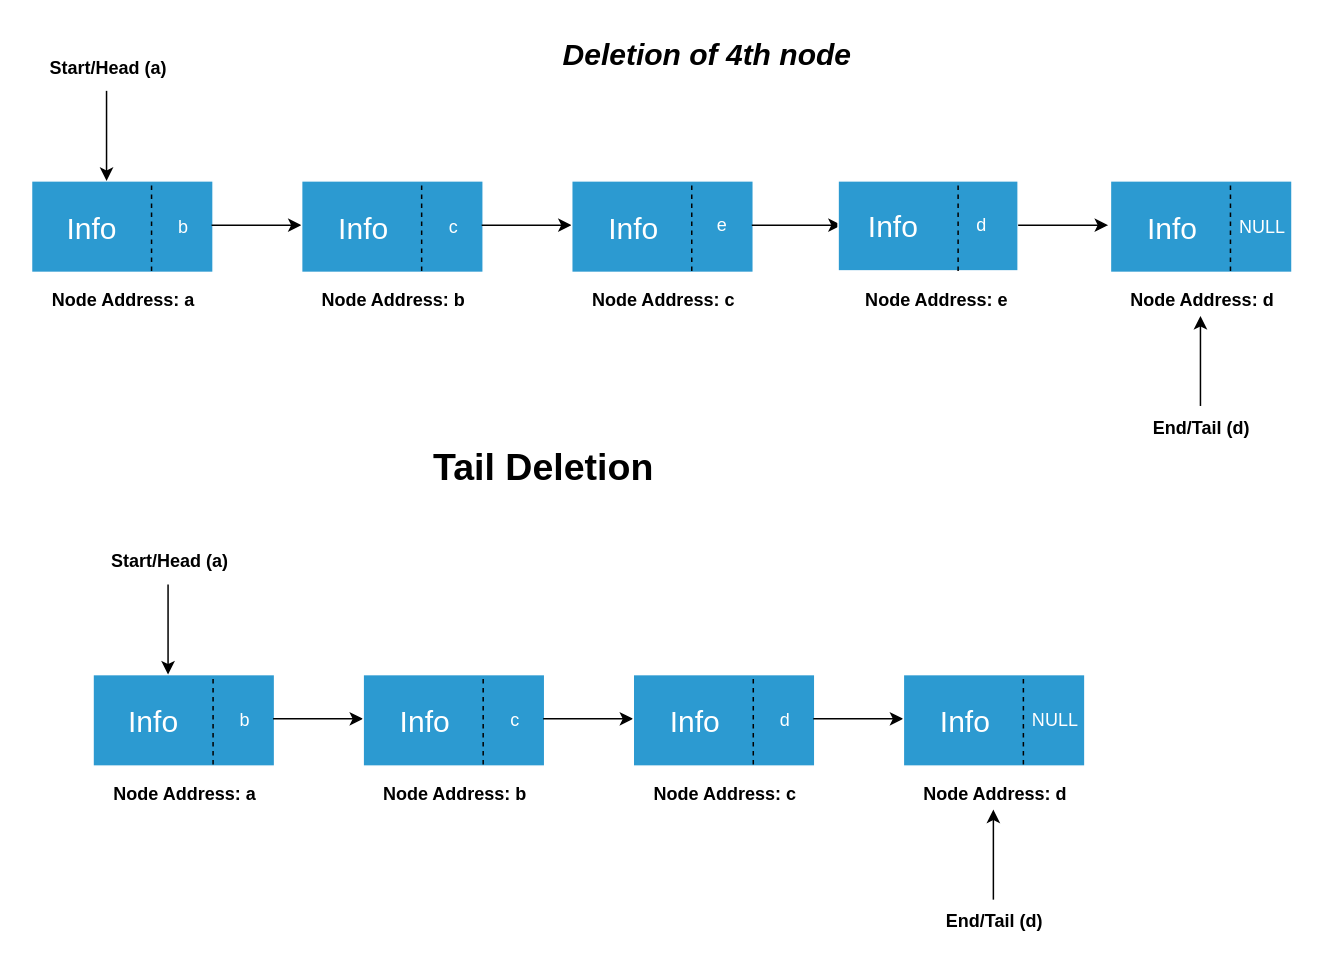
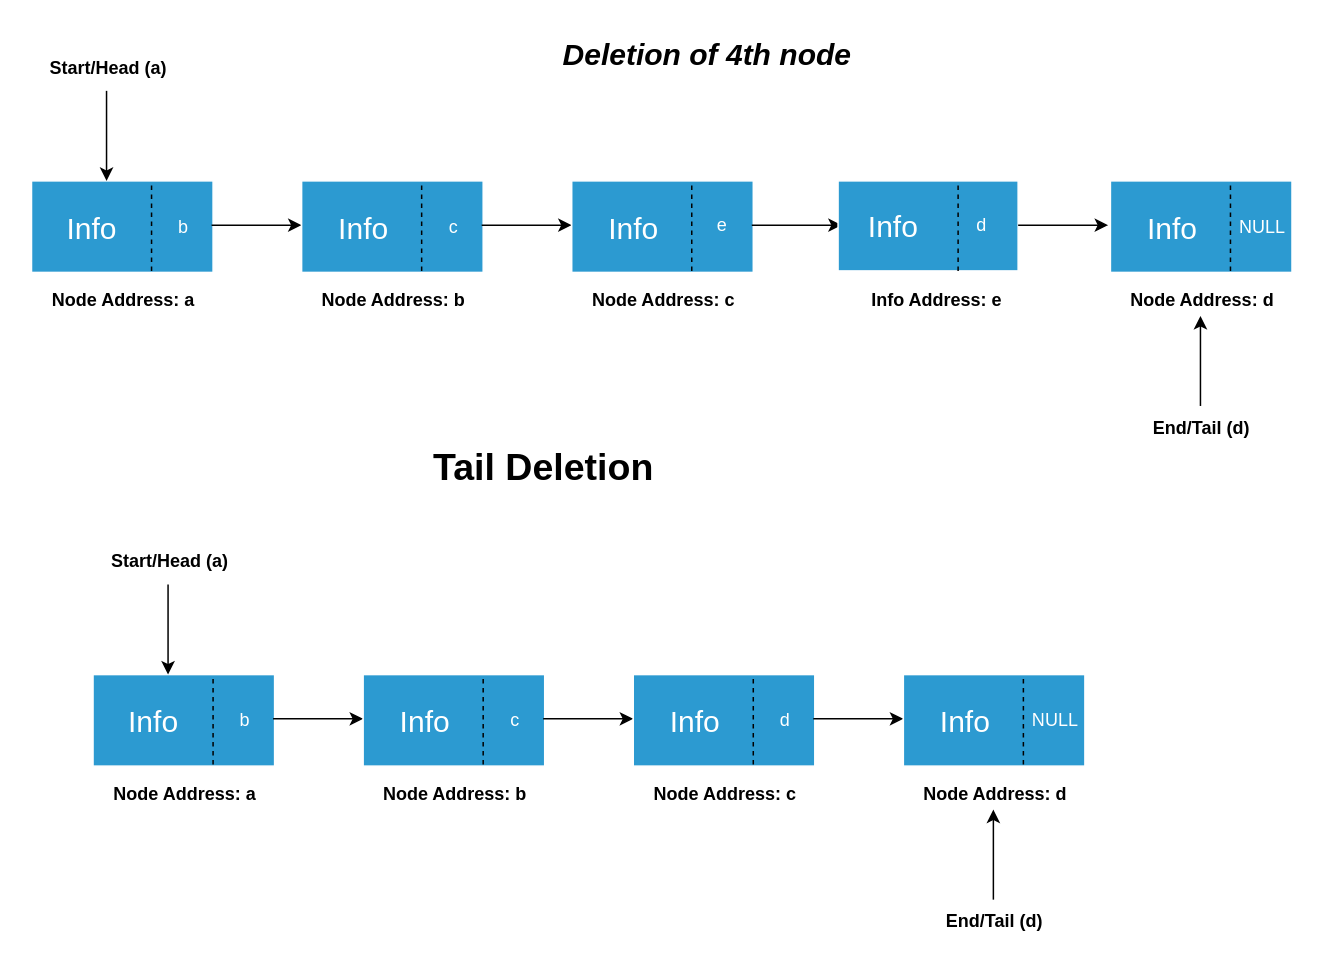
(937, 301) -> (937, 301)
